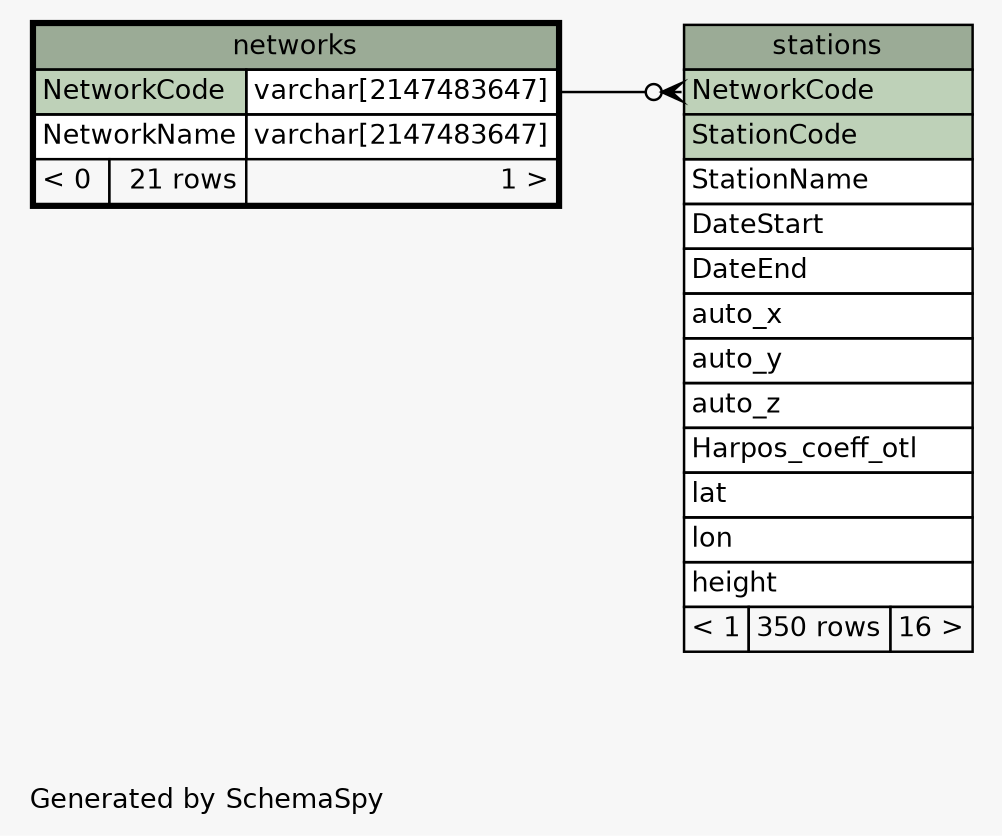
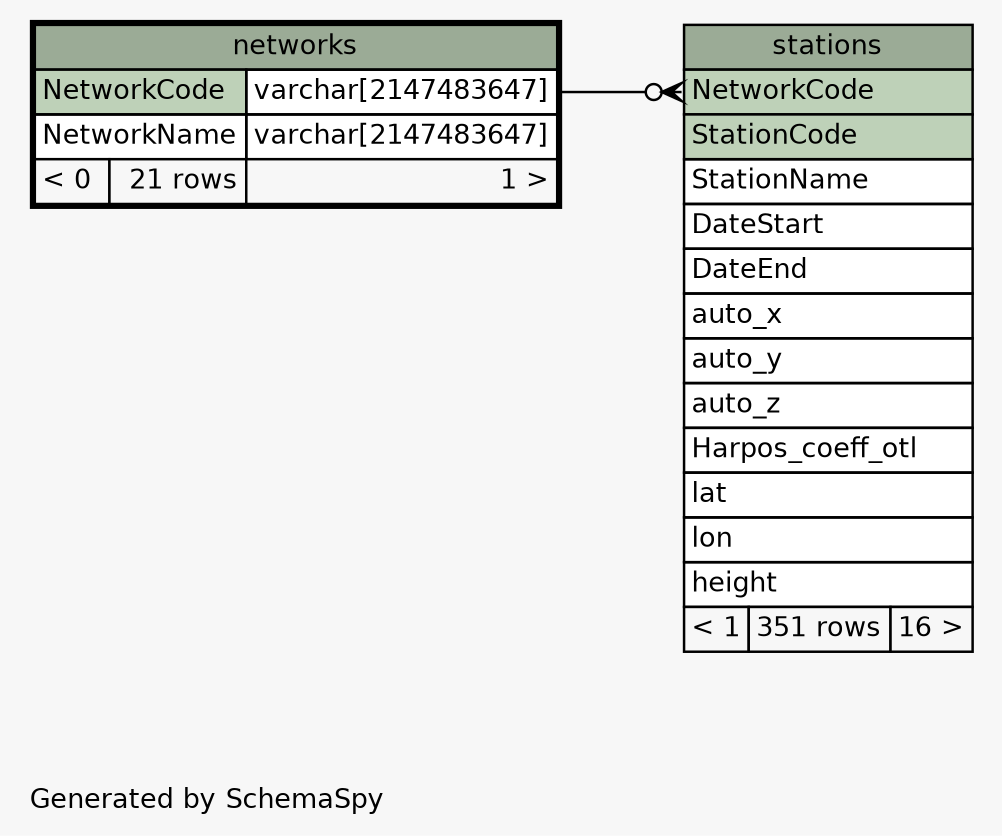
(820, 628) -> (820, 628)
